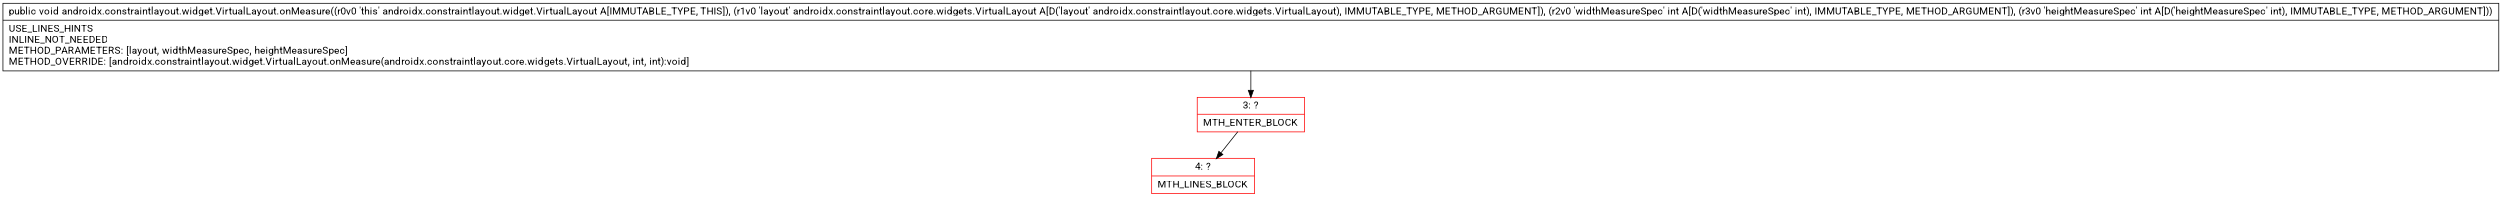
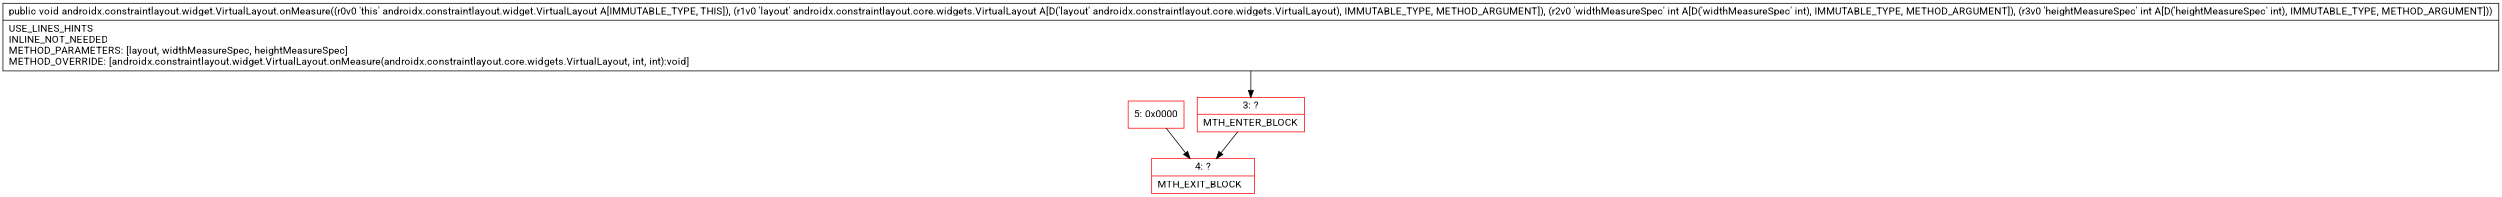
none -> (1156, 115)
(1203, 184) -> (1200, 184)
